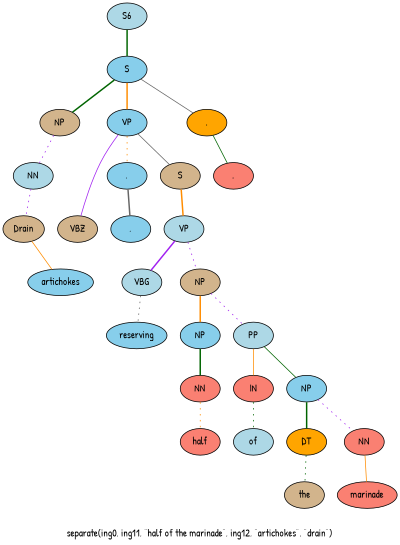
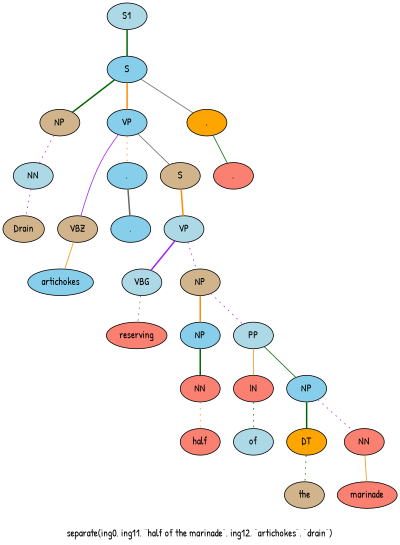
(127, 16) -> (127, 16)
(42, 255) -> (69, 256)
(137, 335) -> (137, 335)
